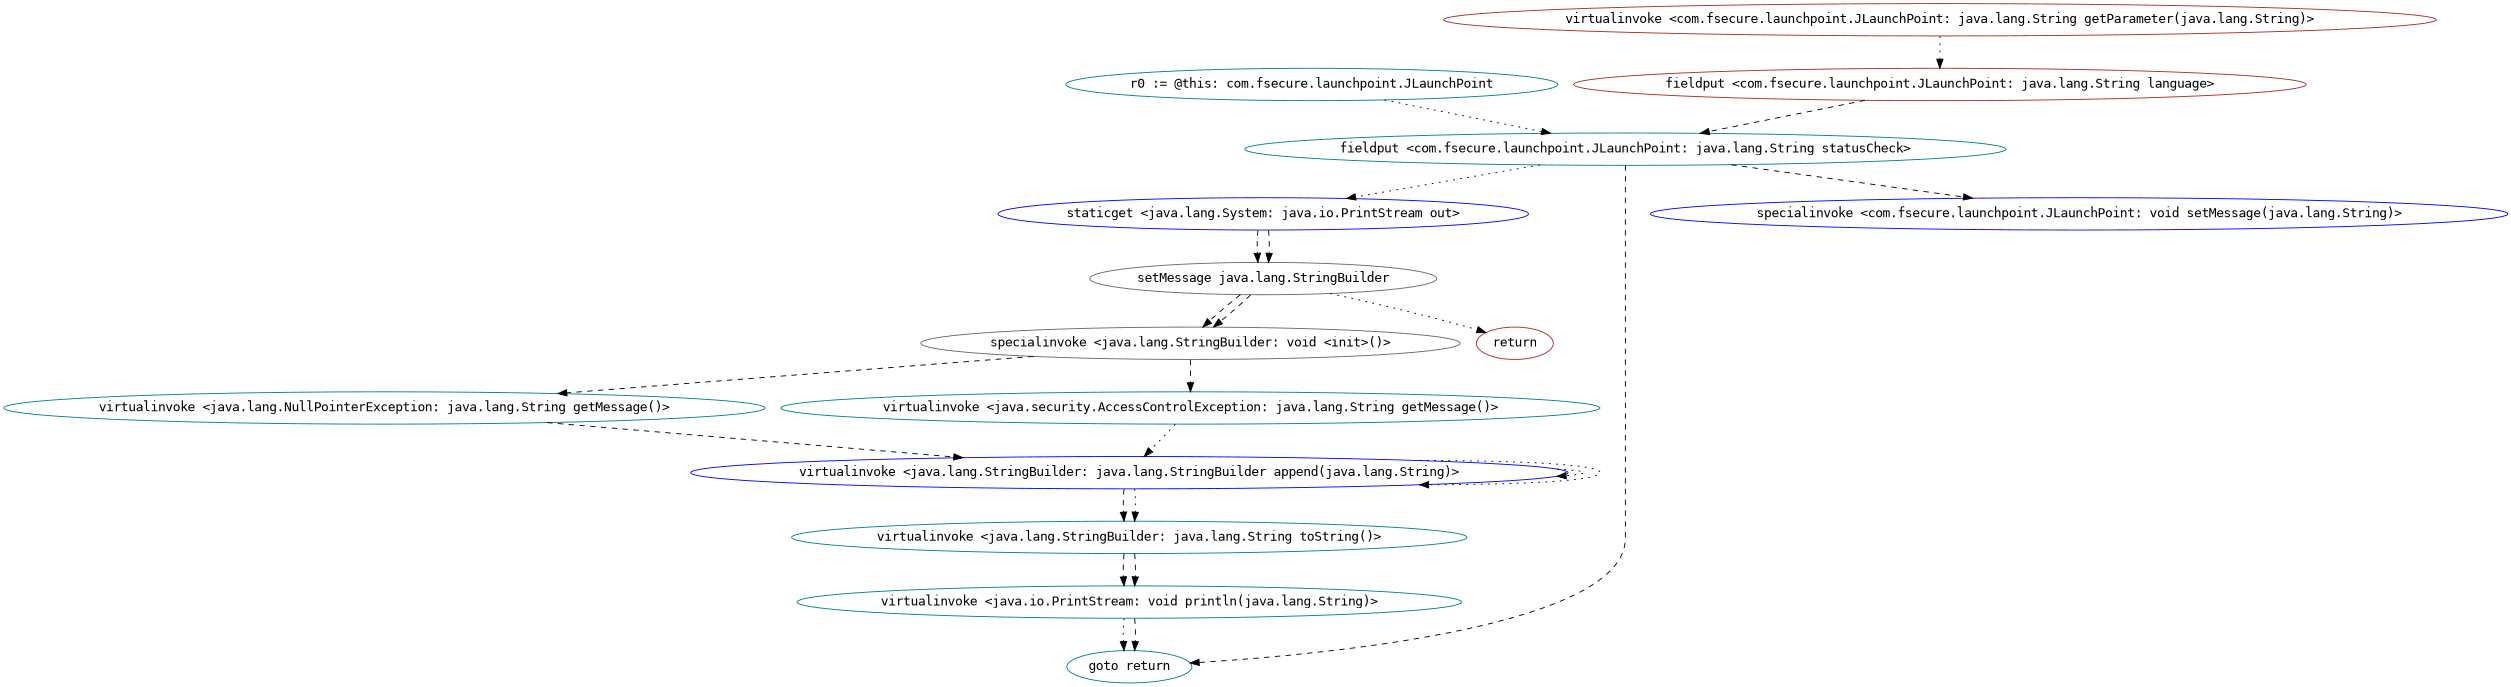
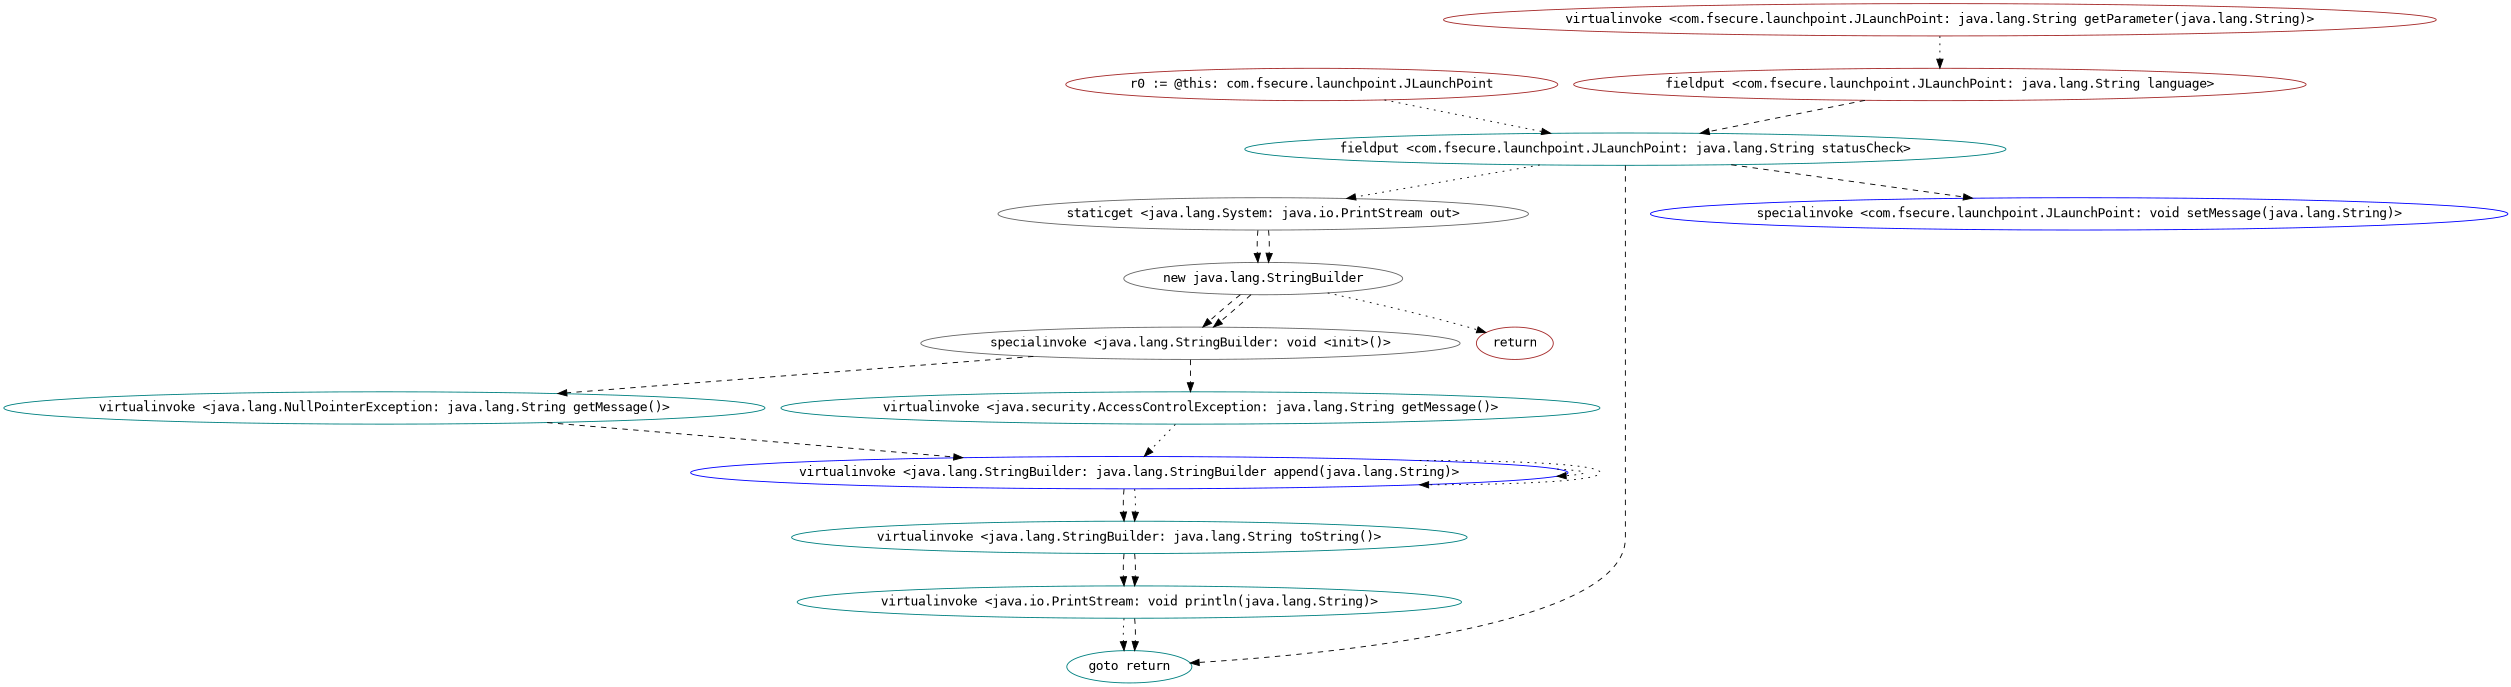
(1312, 84) -> (1312, 84)
(1263, 214) -> (1263, 214)
(1263, 279) -> (1263, 279)
